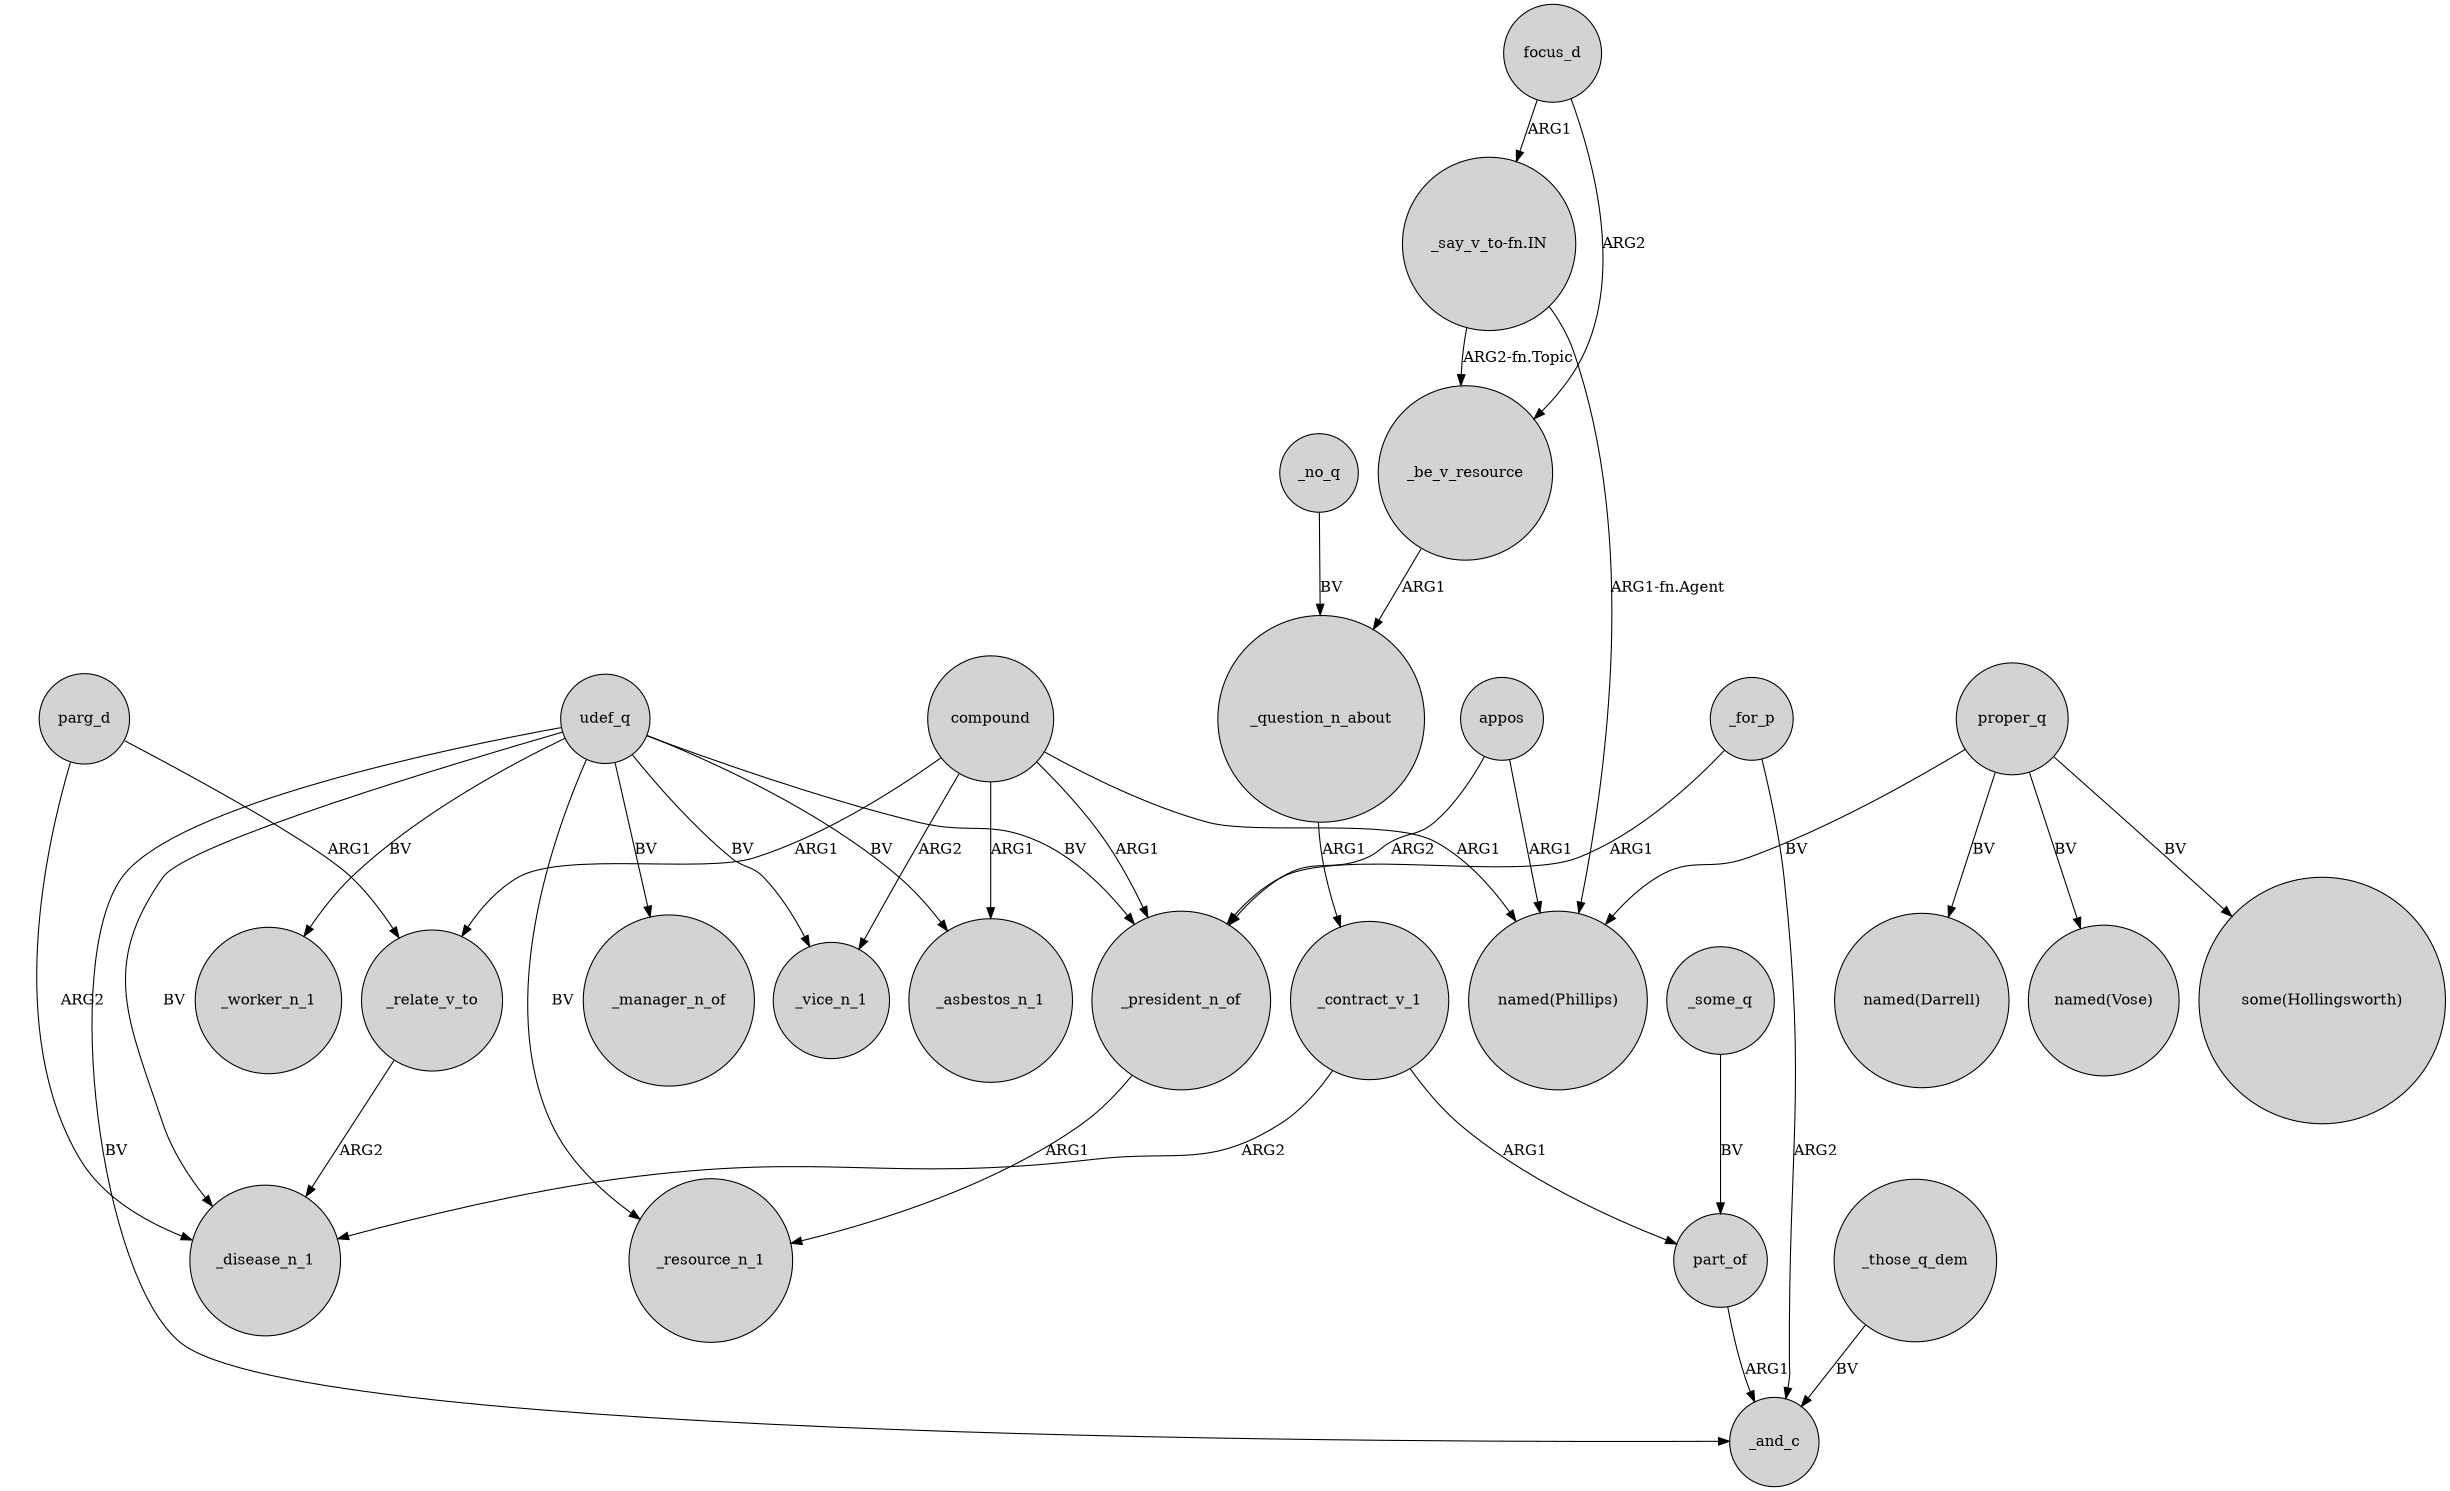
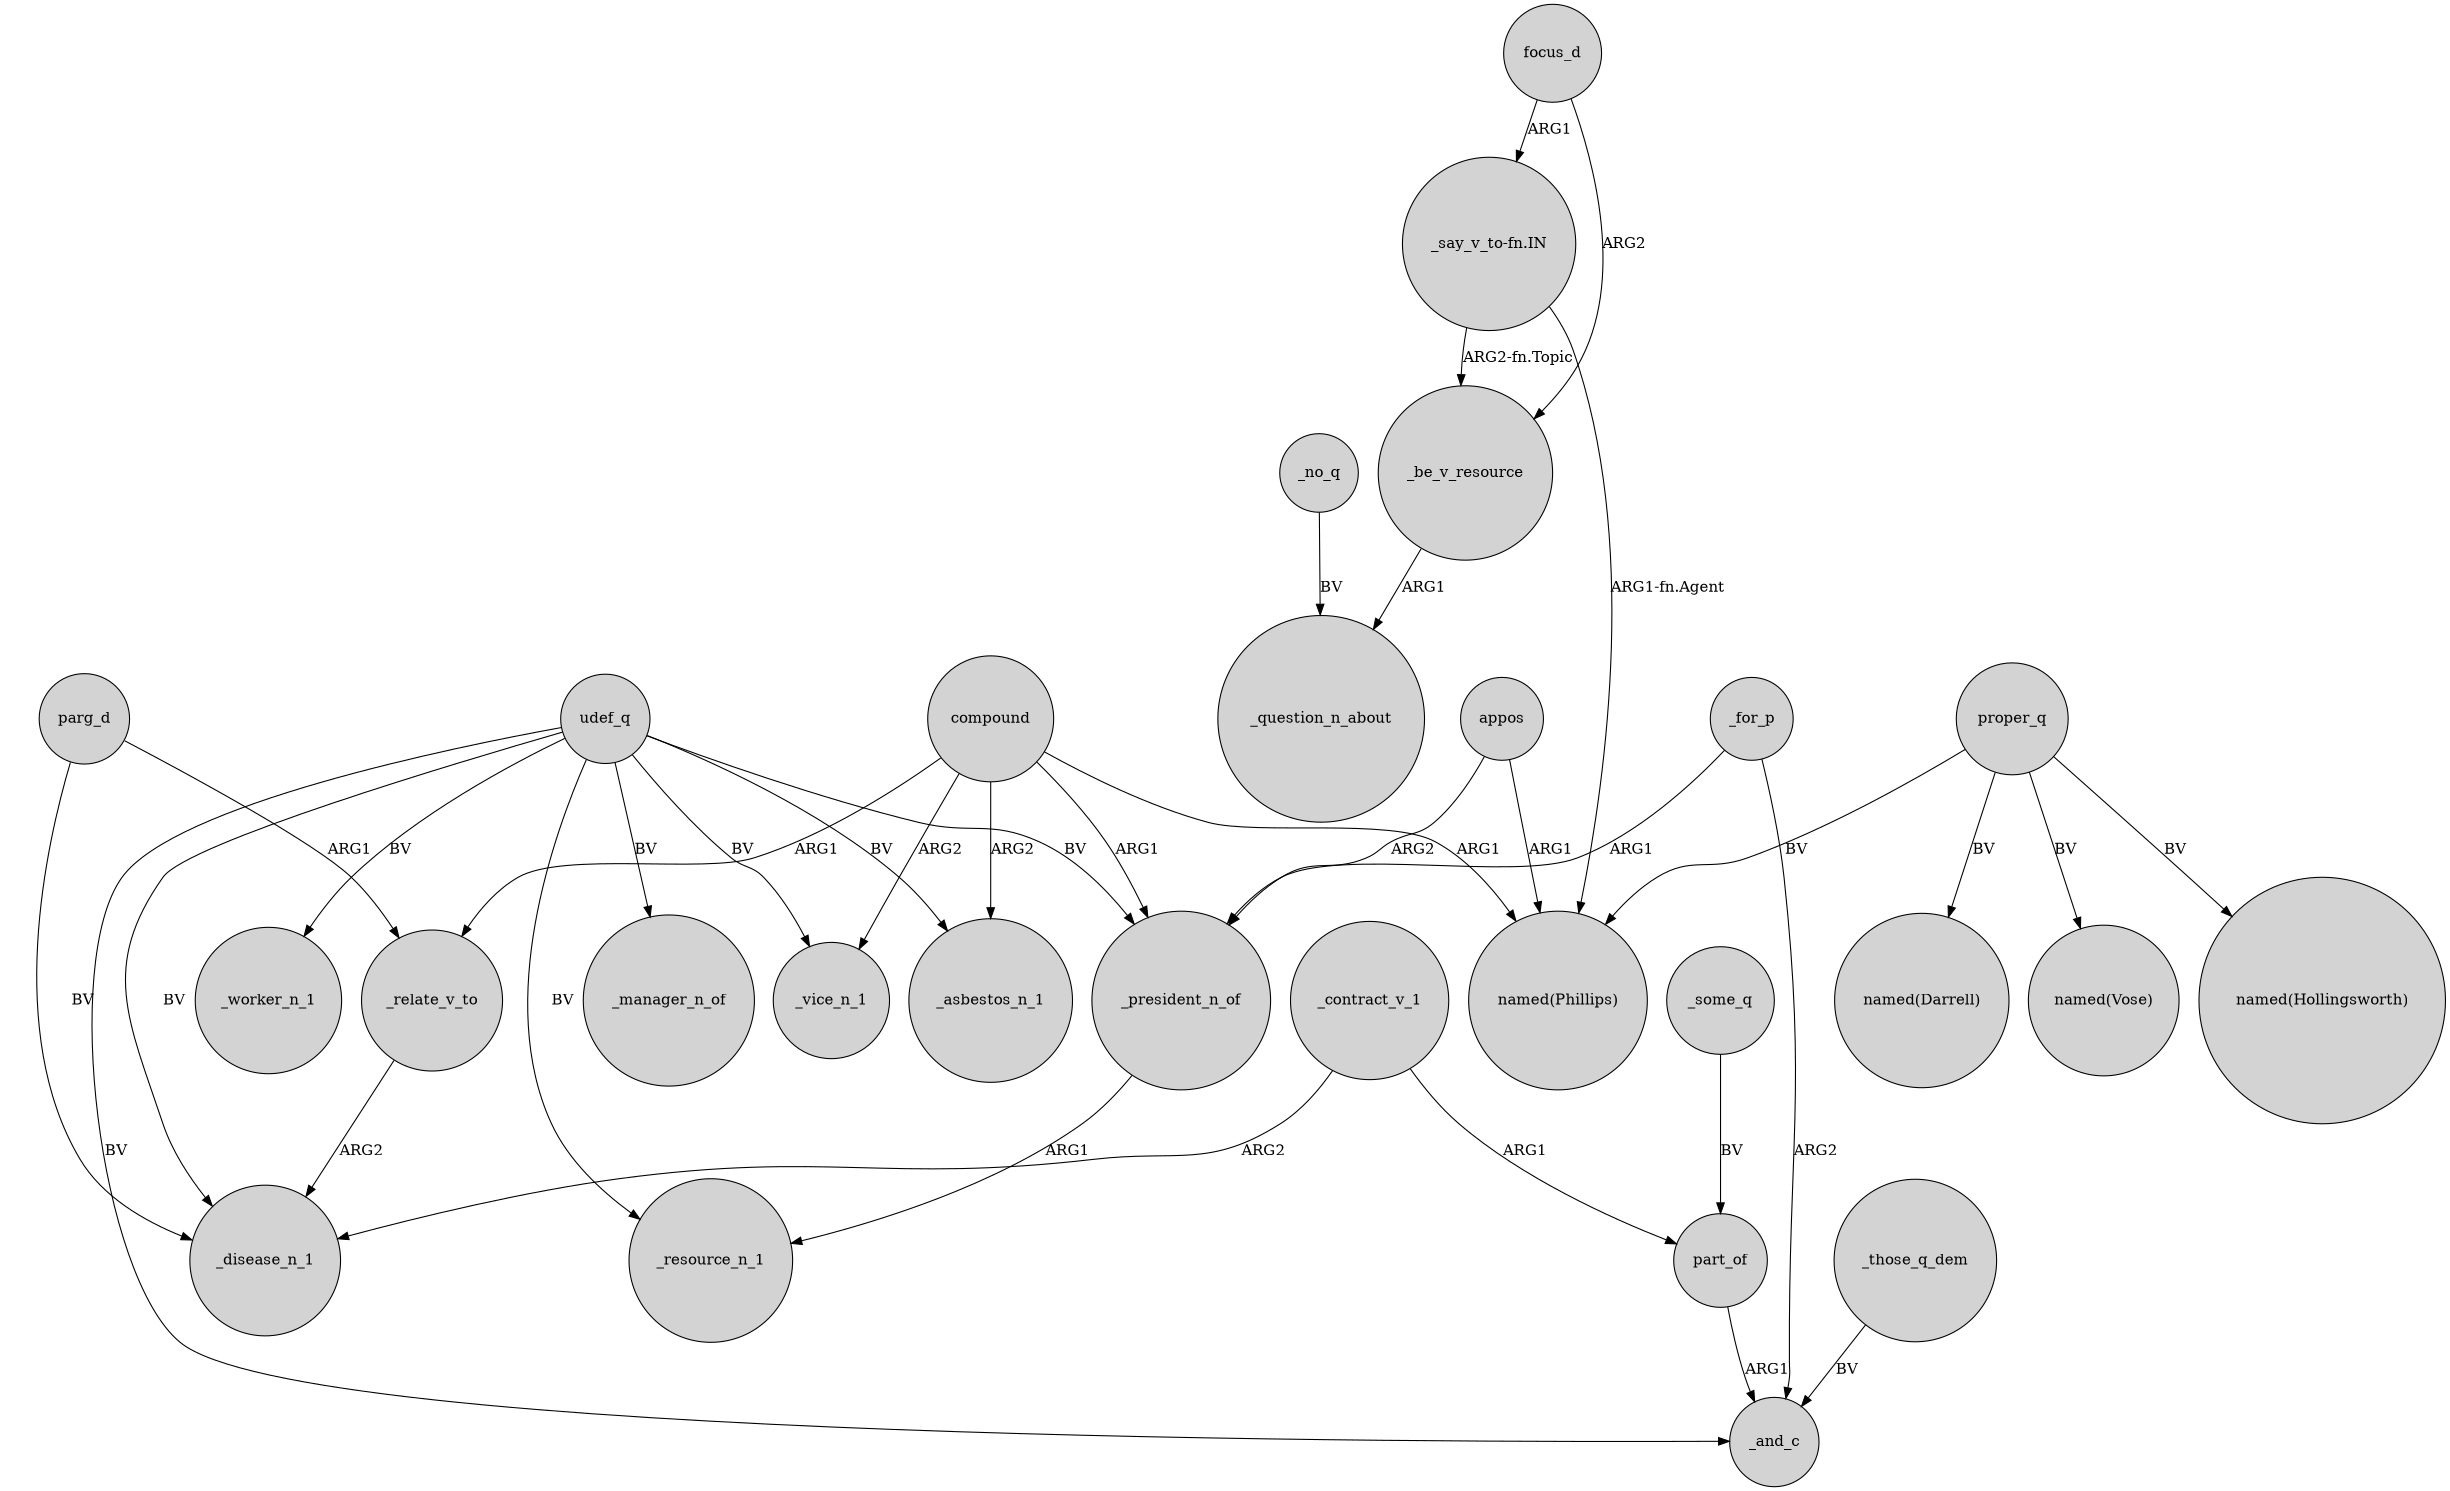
(1013, 850) -> (1013, 850)
(1326, 875) -> none
(83, 1001) -> (83, 1001)
(2322, 1001) -> (2322, 1001)
